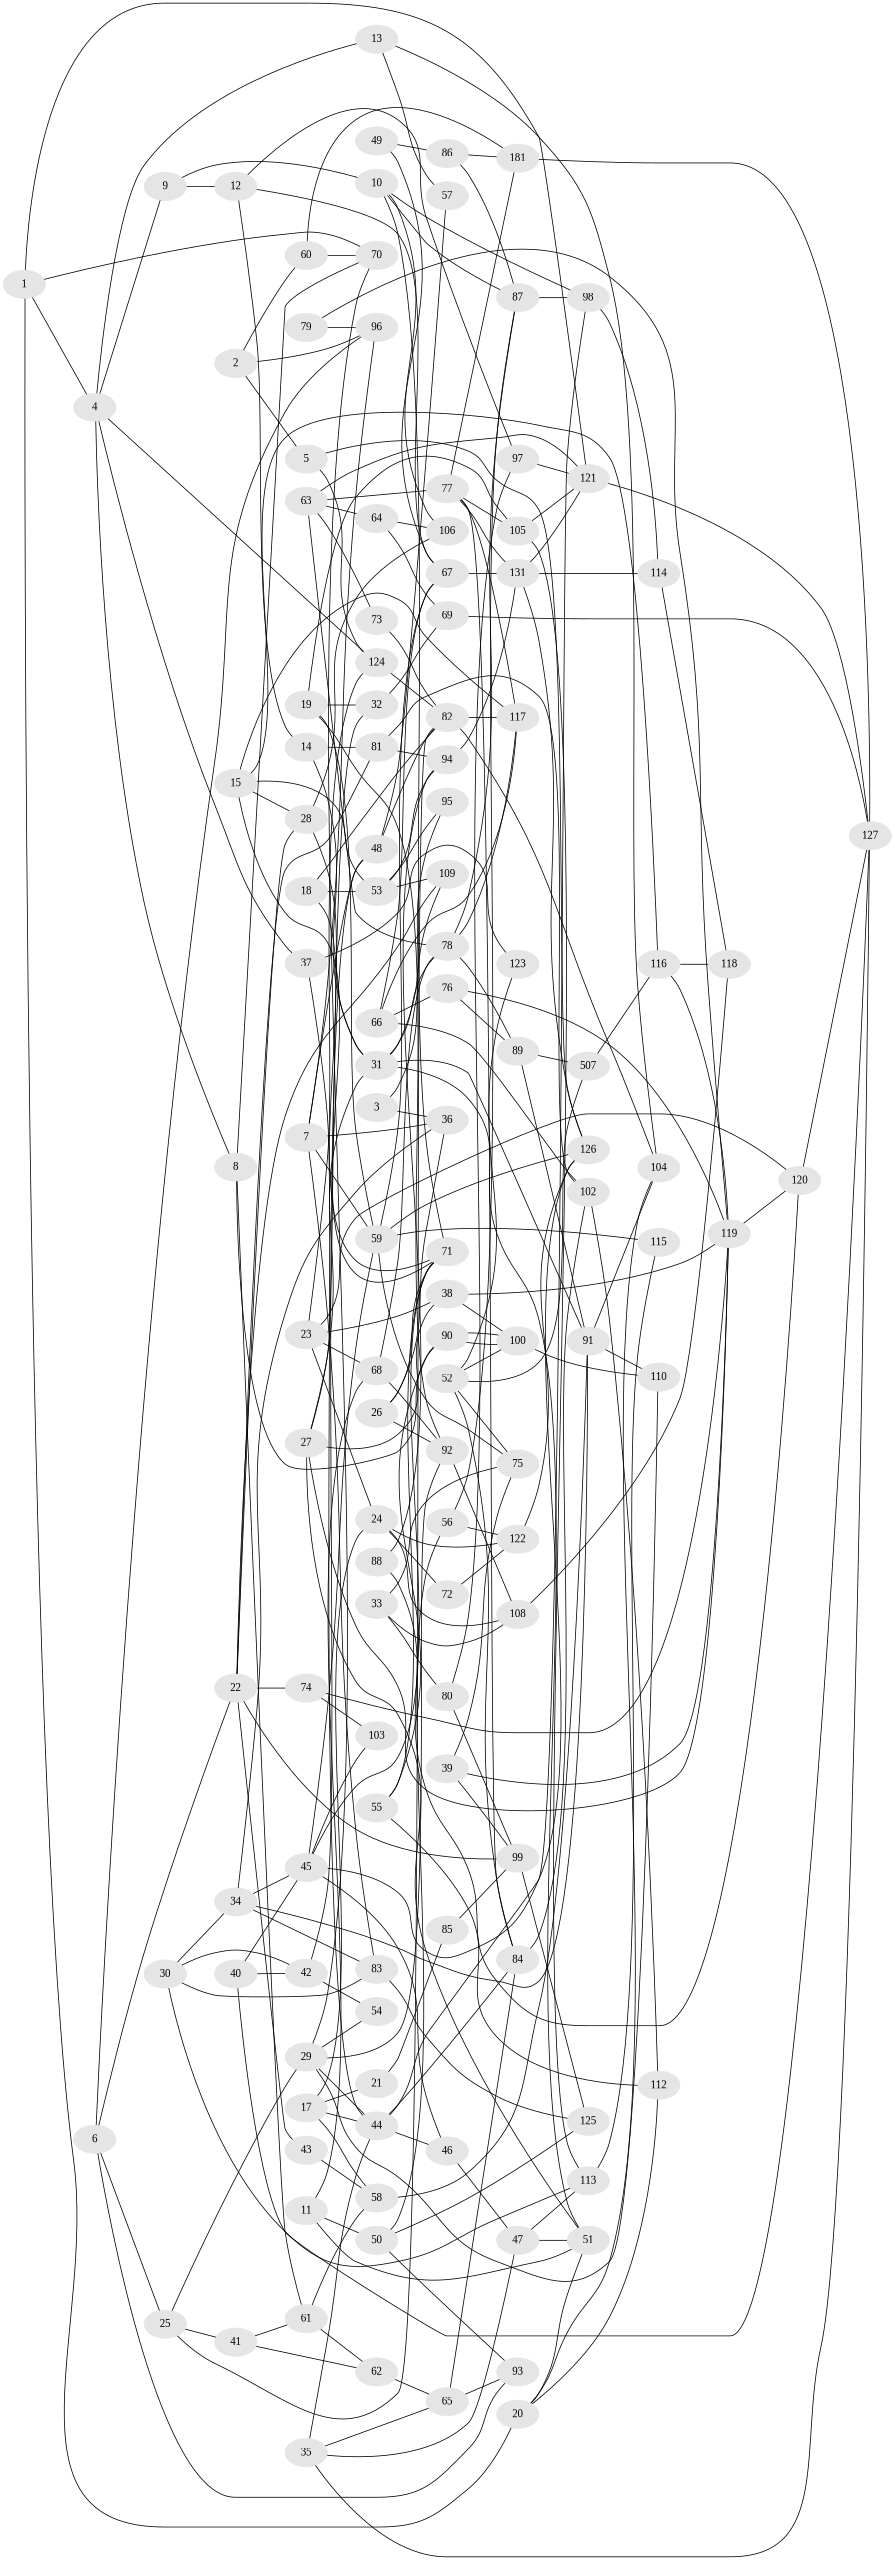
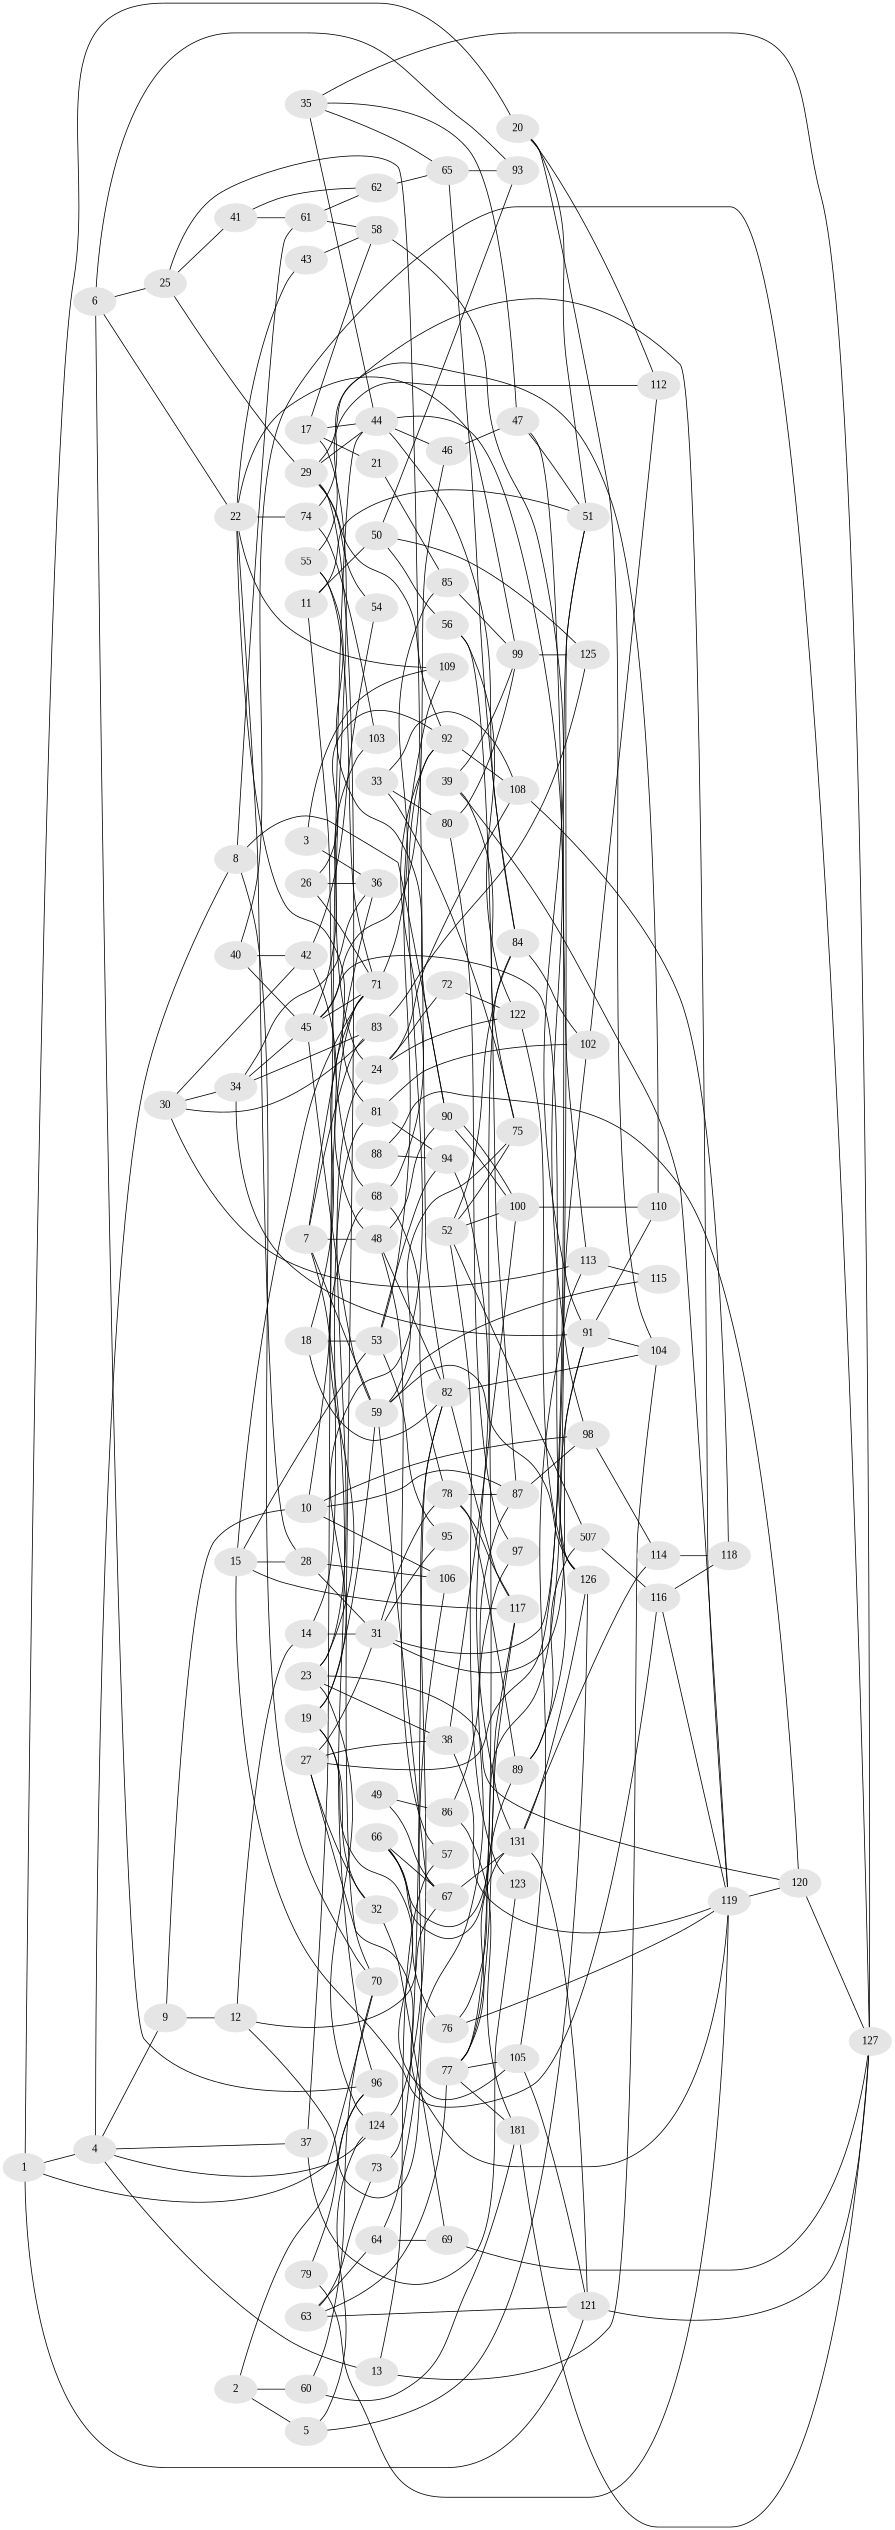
(553, 469) -> none
(323, 646) -> none
none -> (403, 781)
none -> (413, 1175)
